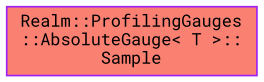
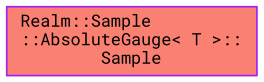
(132, 41) -> (132, 41)
